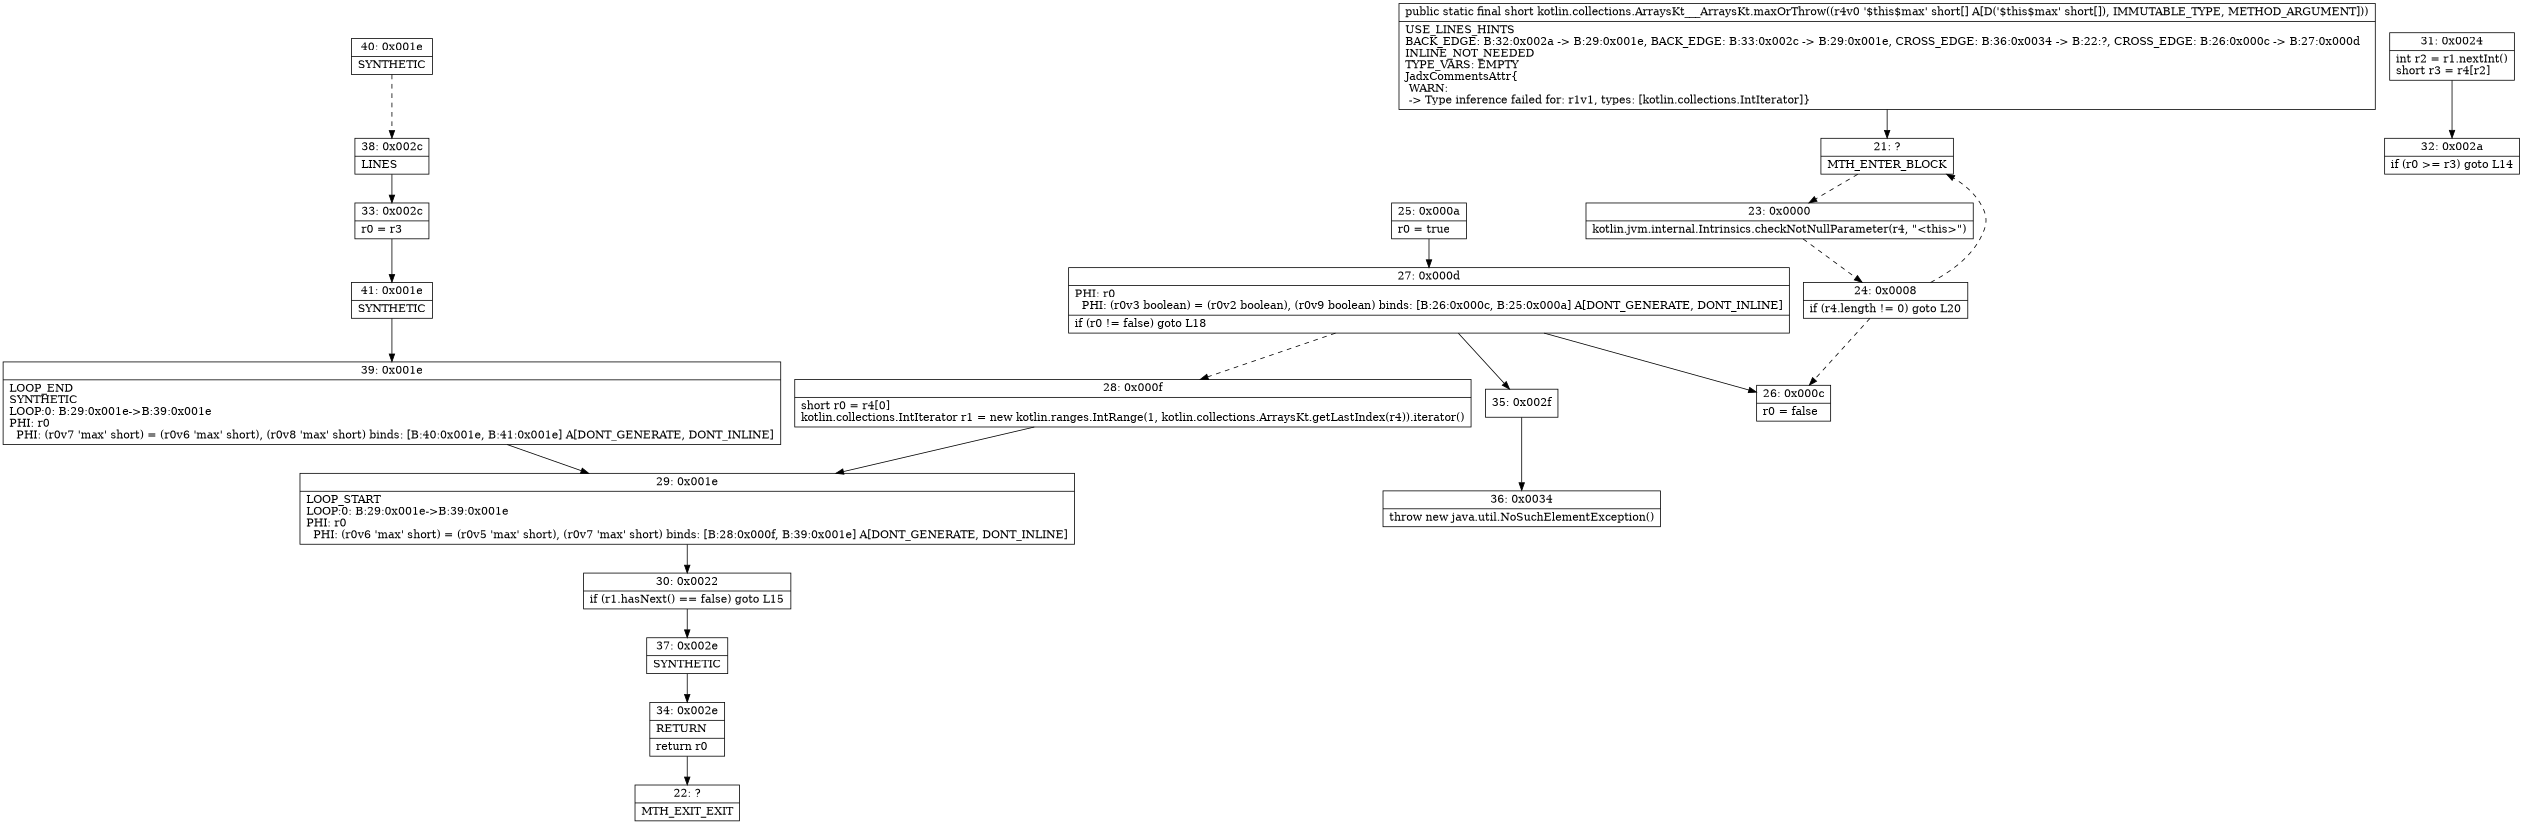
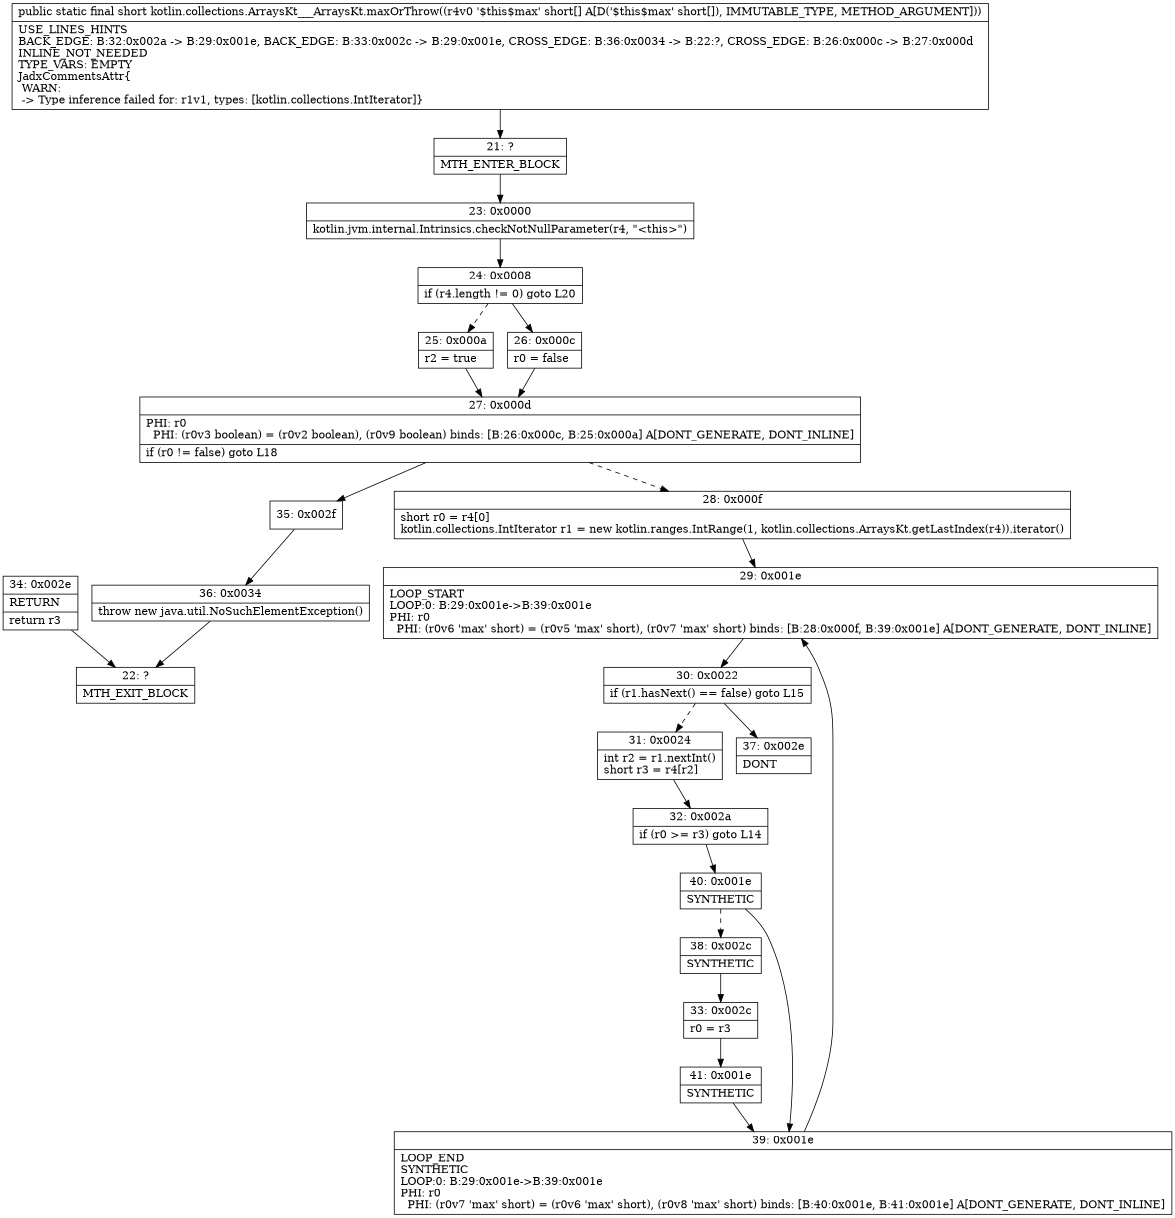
(379, 165) -> (721, 964)
(1837, 187) -> (500, 185)
(1424, 229) -> (451, 359)
(1982, 235) -> (480, 315)
(1829, 258) -> (500, 249)
(1842, 349) -> (520, 315)
(1647, 362) -> (529, 379)
none -> (186, 642)
(687, 664) -> (760, 764)
(687, 684) -> none
none -> (688, 714)
(682, 747) -> (35, 621)
(687, 812) -> (136, 694)
none -> (709, 855)
none -> (789, 1011)
